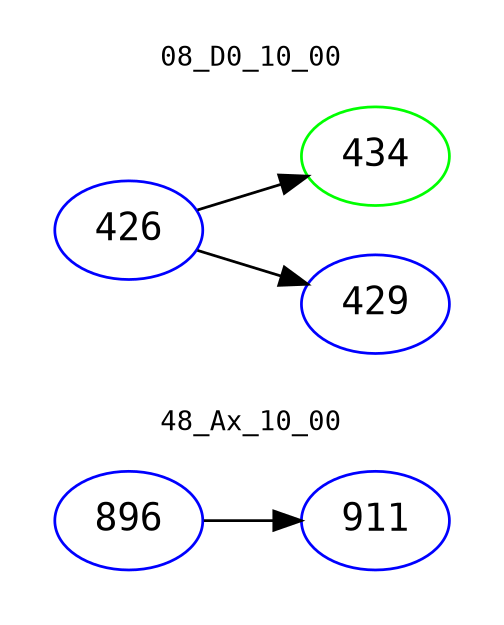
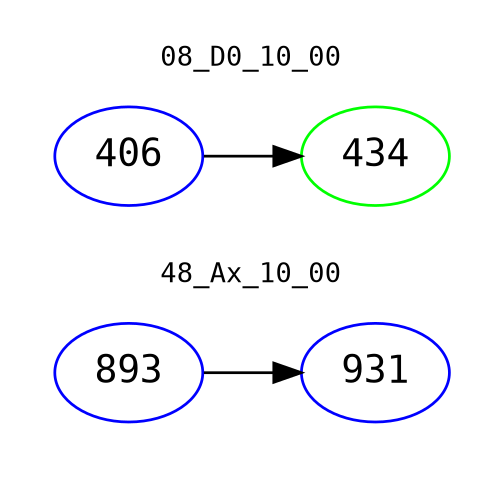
(129, 230) -> (129, 156)
(375, 304) -> none
(129, 521) -> (129, 373)
(375, 521) -> (375, 373)
